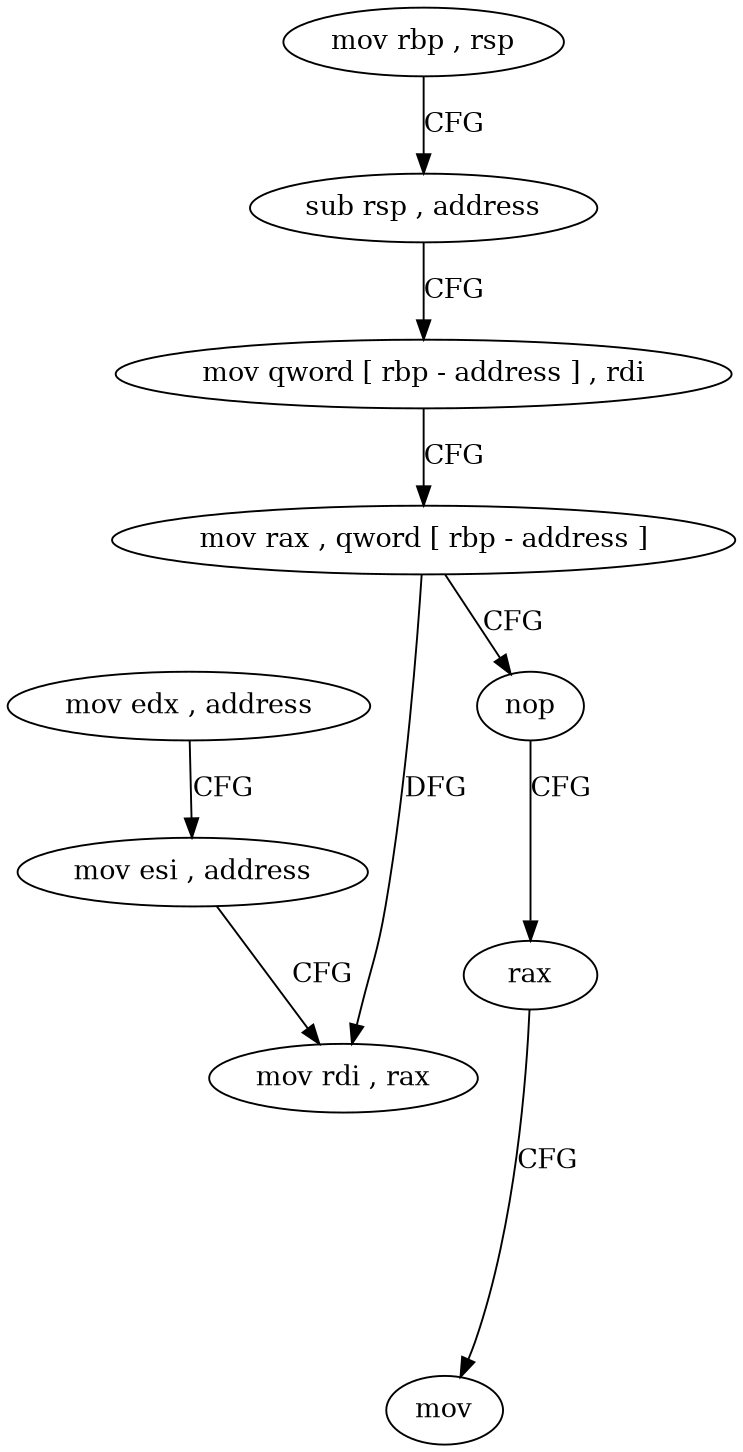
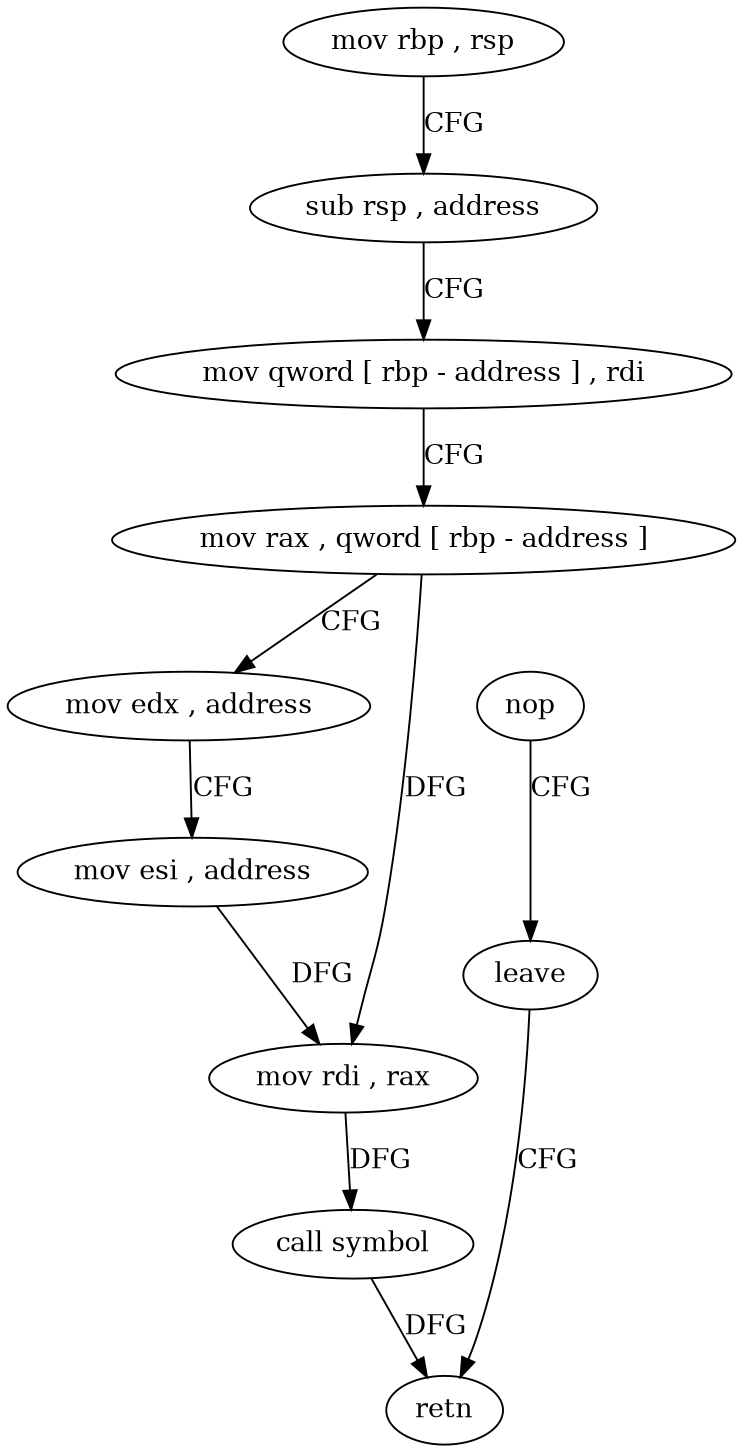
(473, 616) -> (314, 618)
(323, 975) -> (323, 975)
(531, 975) -> (531, 975)
none -> (353, 1244)
(445, 1410) -> (445, 1410)
